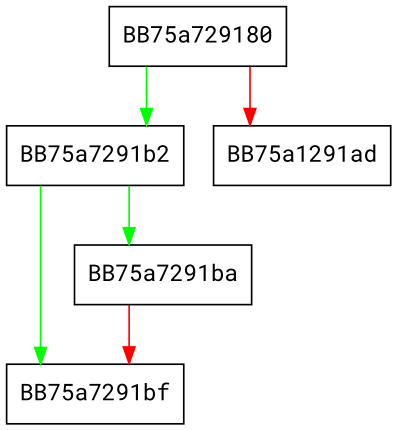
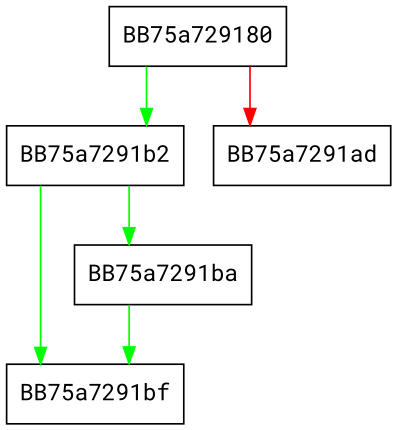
(302, 156) -> (302, 156)
(129, 326) -> (129, 326)
